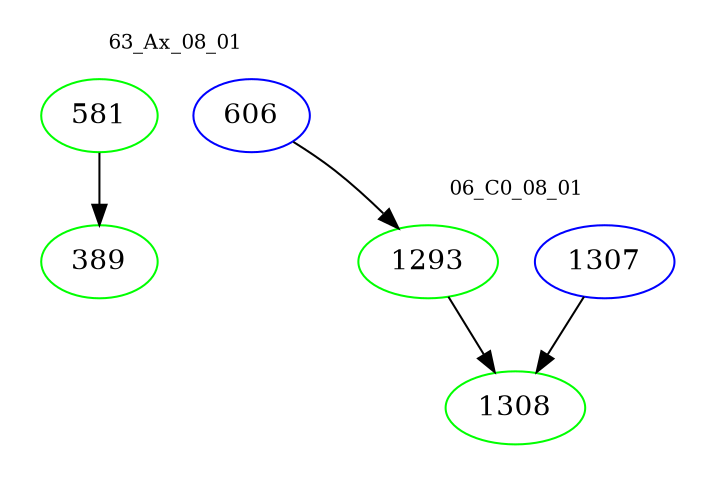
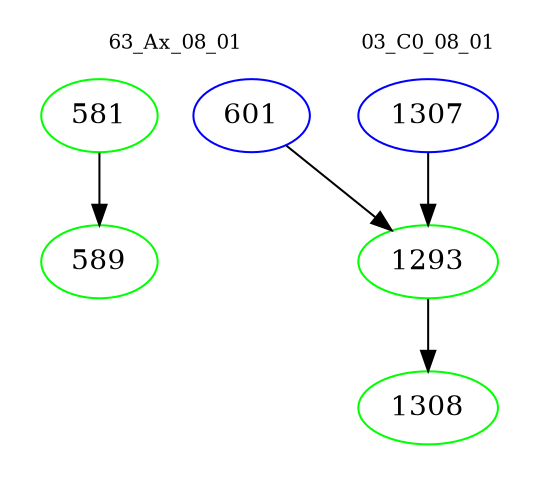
(252, 116) -> (252, 116)
(516, 190) -> (428, 44)
(99, 262) -> (99, 262)
(566, 326) -> (428, 179)
